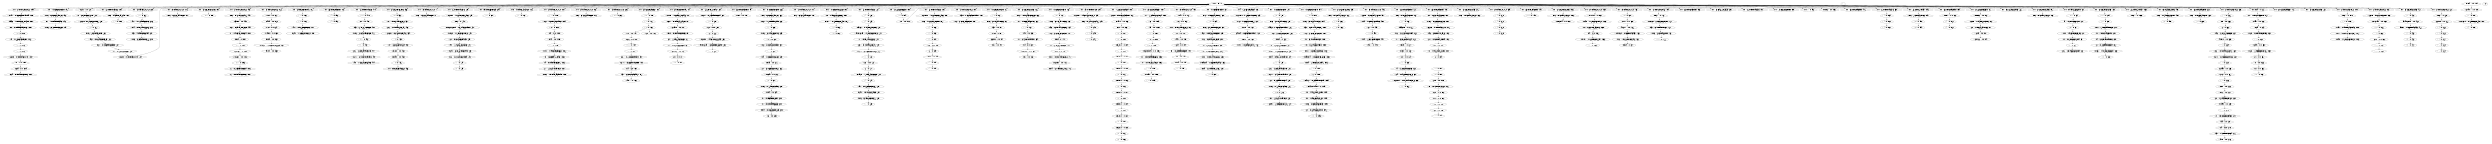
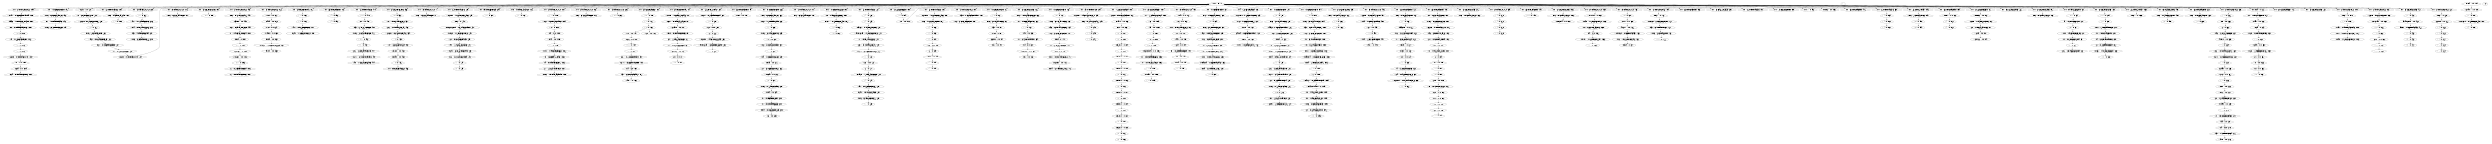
none -> (1438, 63)
